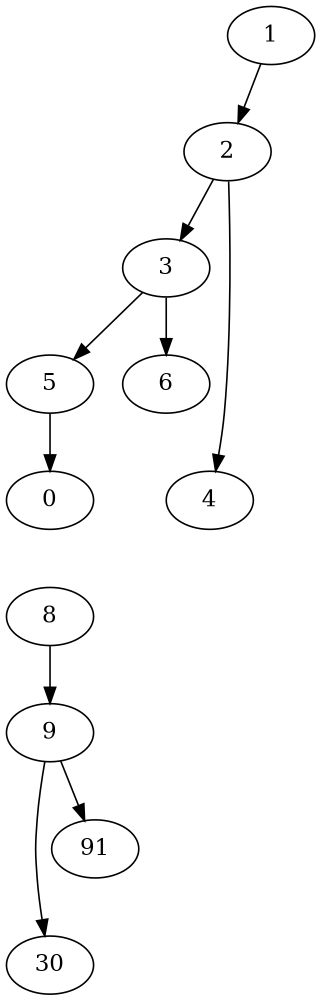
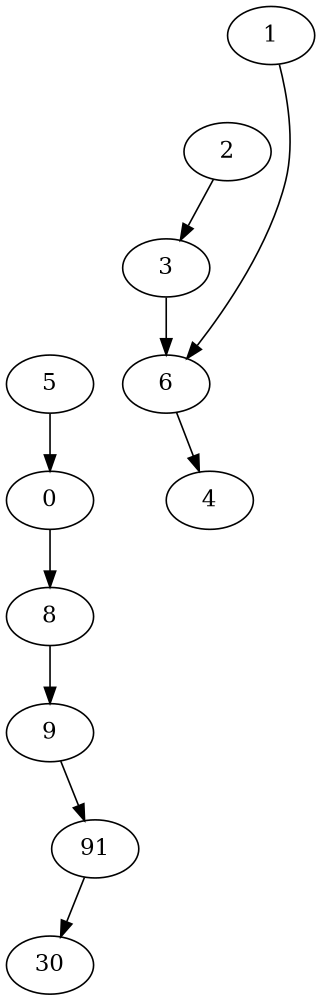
(252, 86) -> (275, 214)
(229, 319) -> (185, 434)
(114, 320) -> none
none -> (50, 550)
(36, 841) -> (76, 899)
